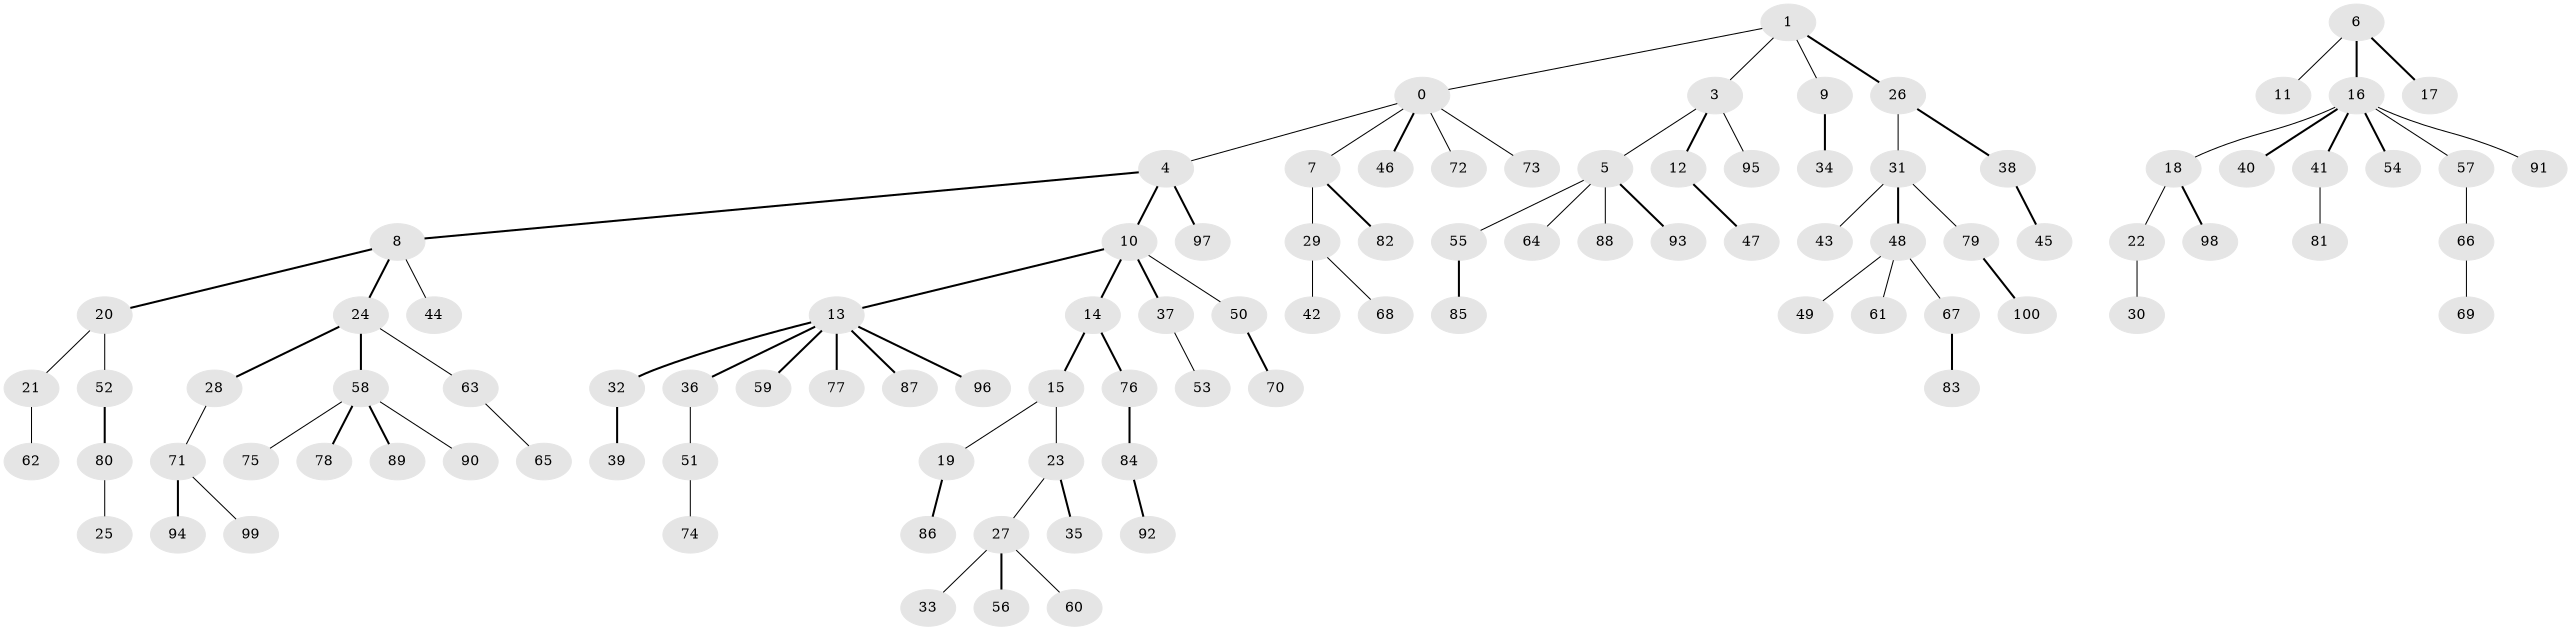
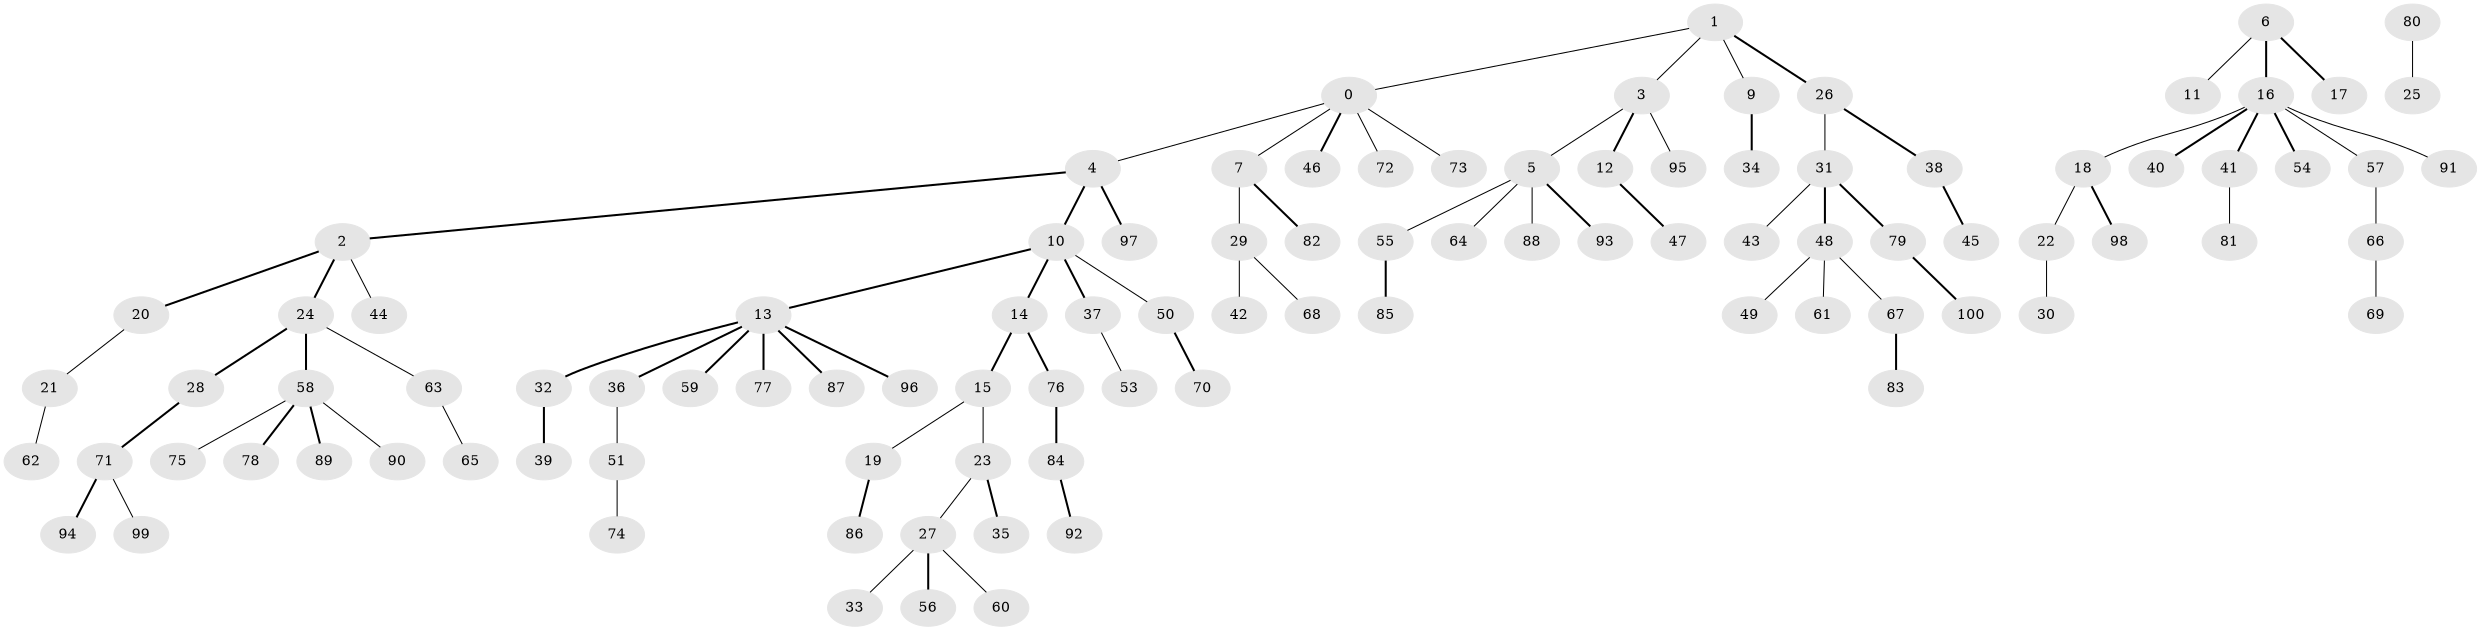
(1935, 205) -> (1861, 205)
(398, 242) -> (343, 242)
(105, 388) -> none
(196, 425) -> (150, 425)
